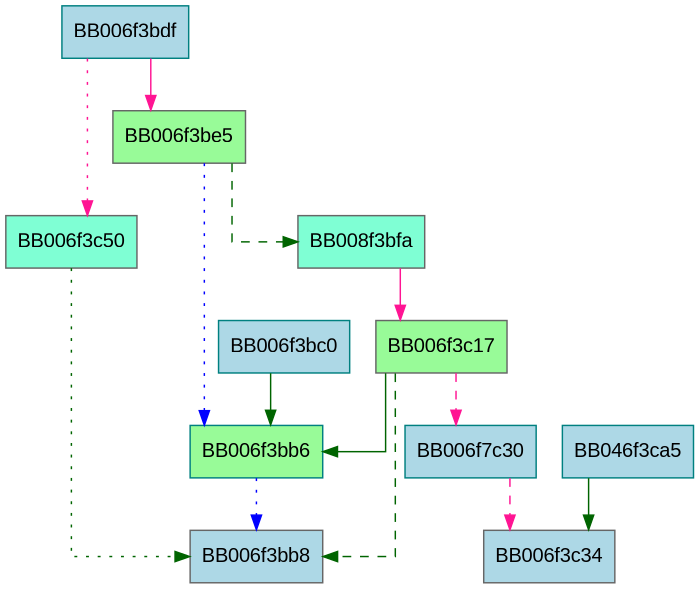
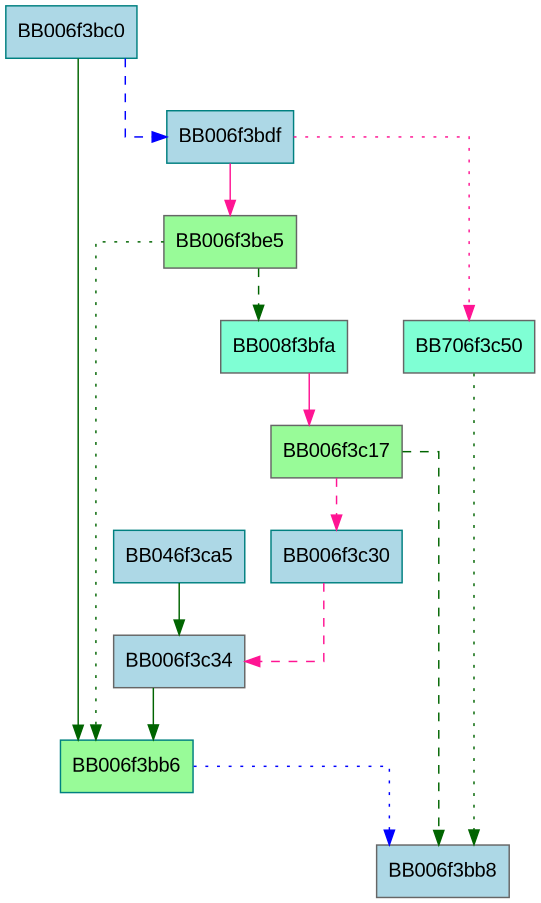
none -> (125, 111)
(71, 242) -> (469, 347)
(204, 287) -> (96, 449)
(386, 437) -> (153, 706)
(471, 452) -> (337, 557)
